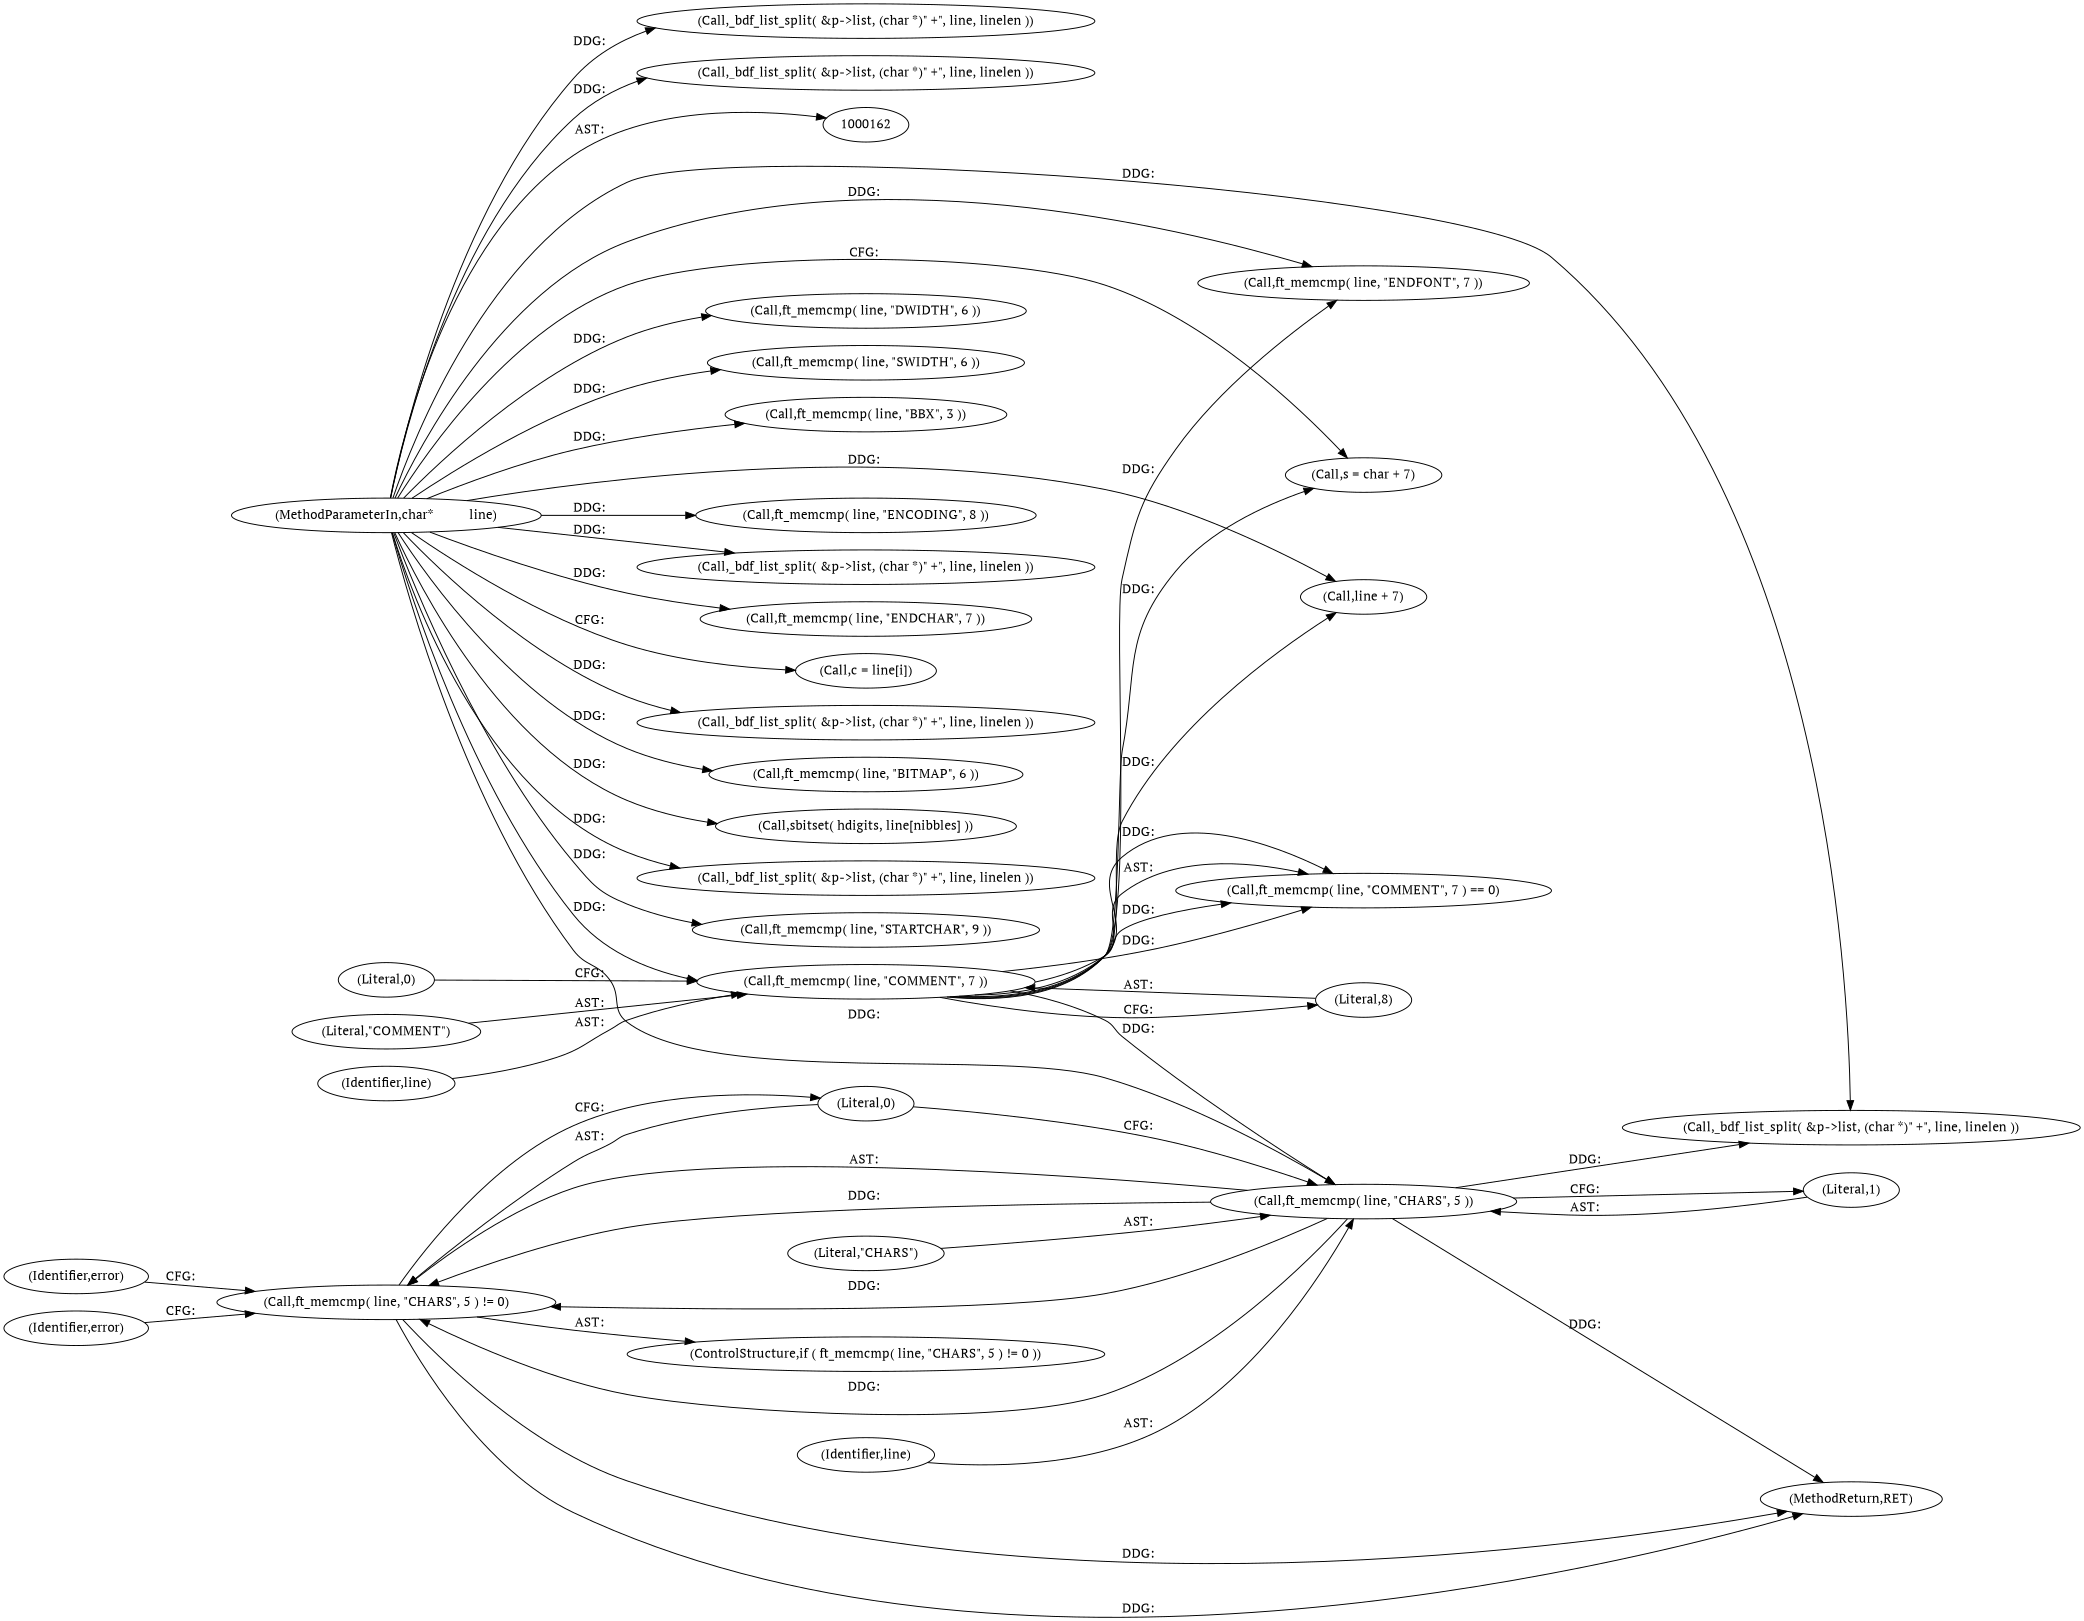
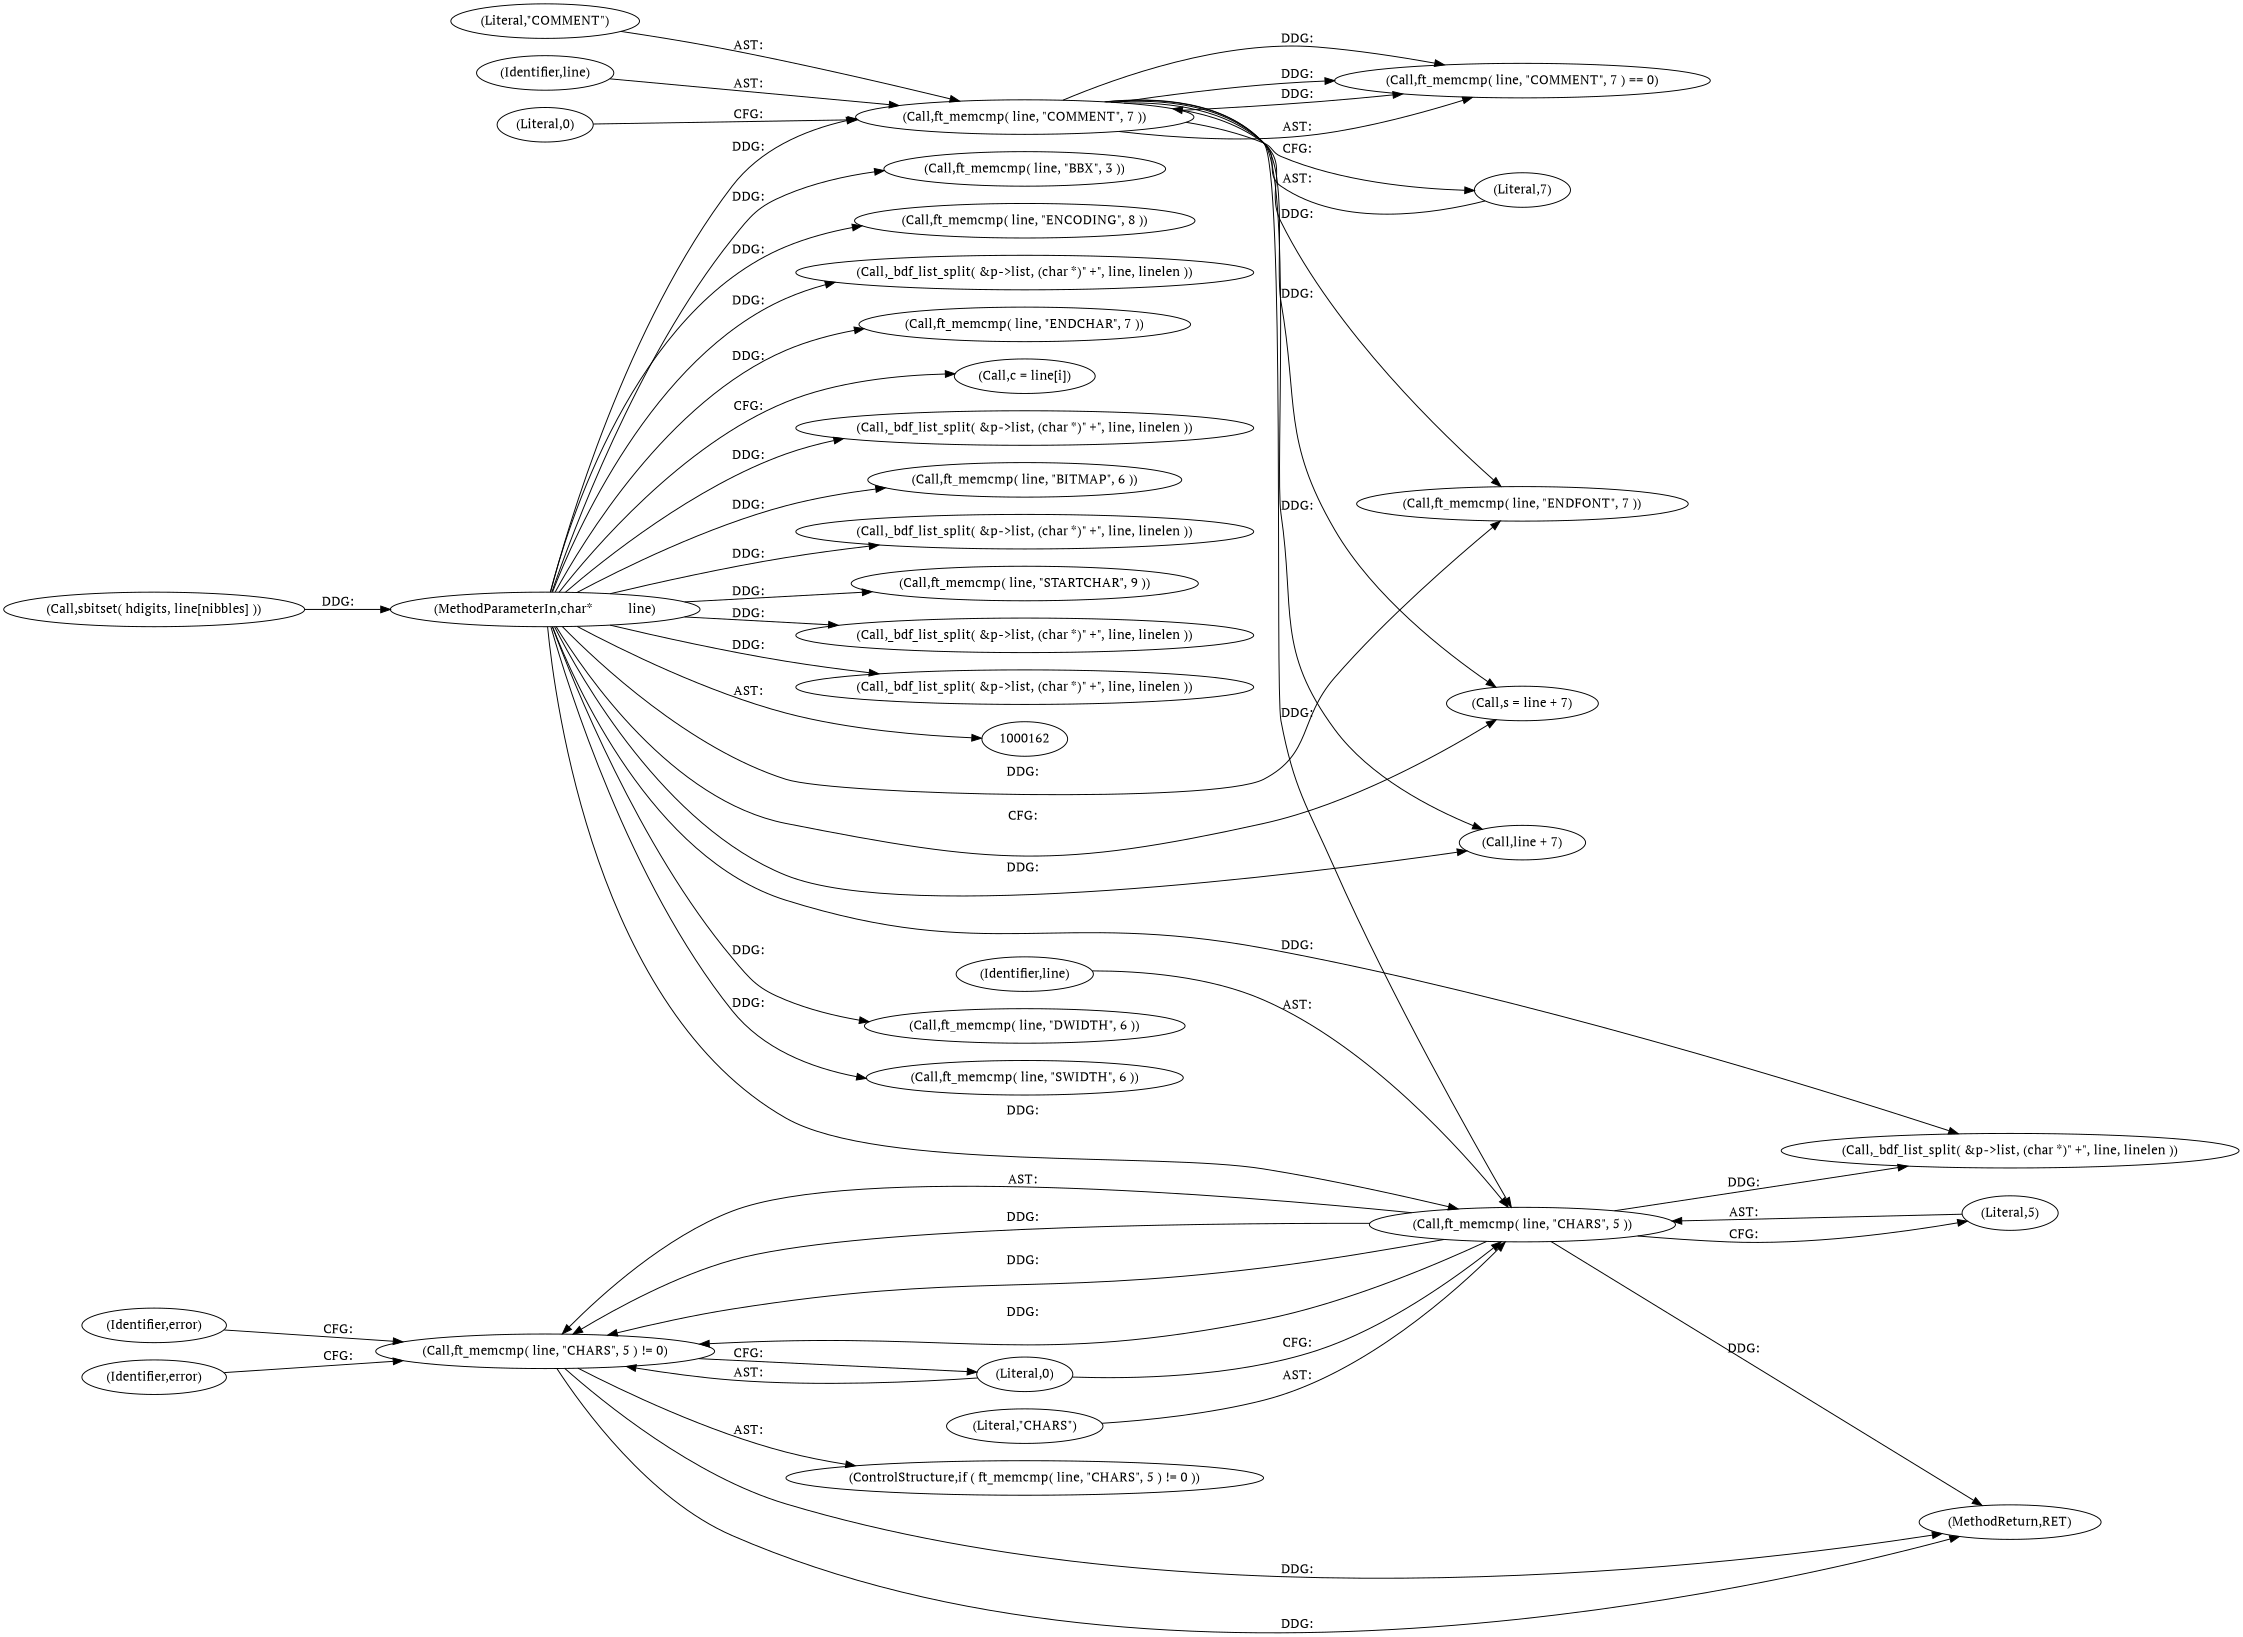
(1364, 475) -> (1522, 704)
(516, 718) -> (343, 609)
(1364, 1000) -> (1522, 190)
(1851, 1190) -> (2010, 1213)
